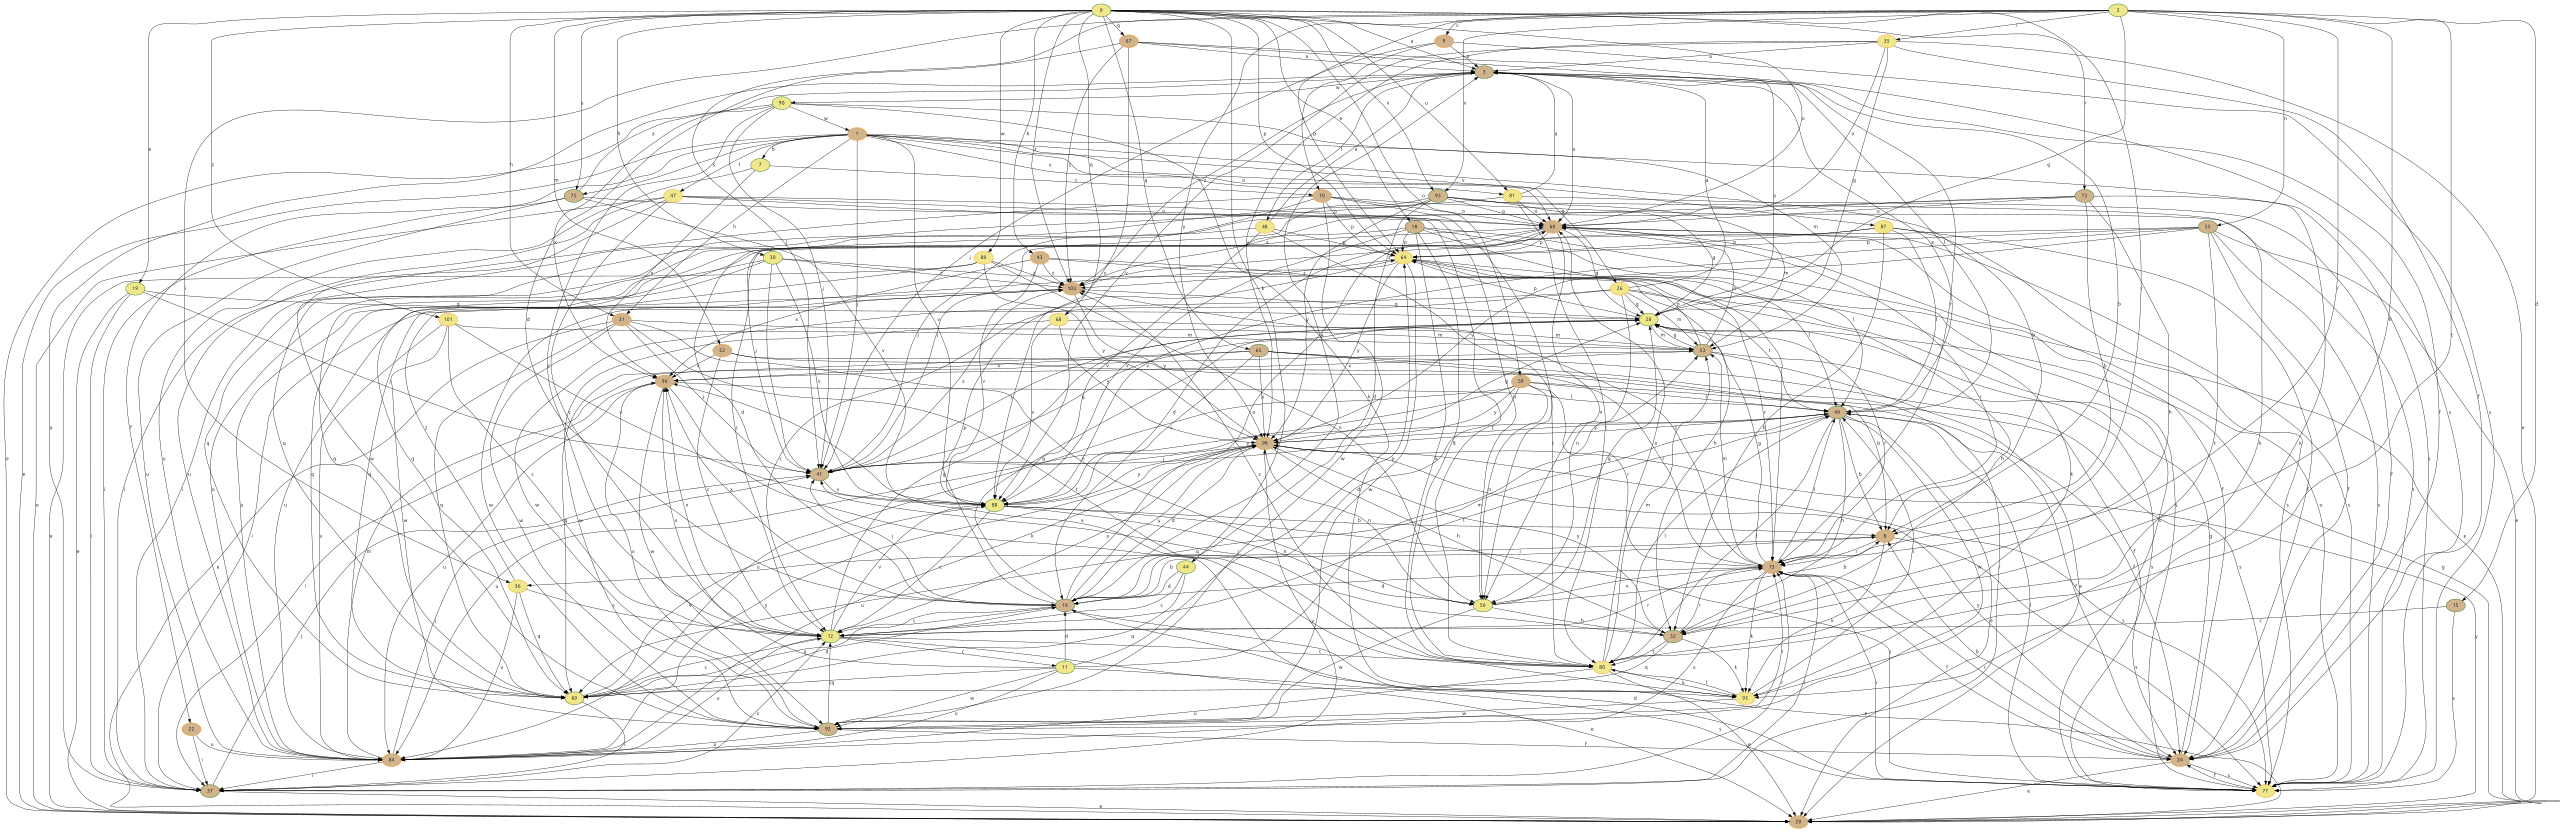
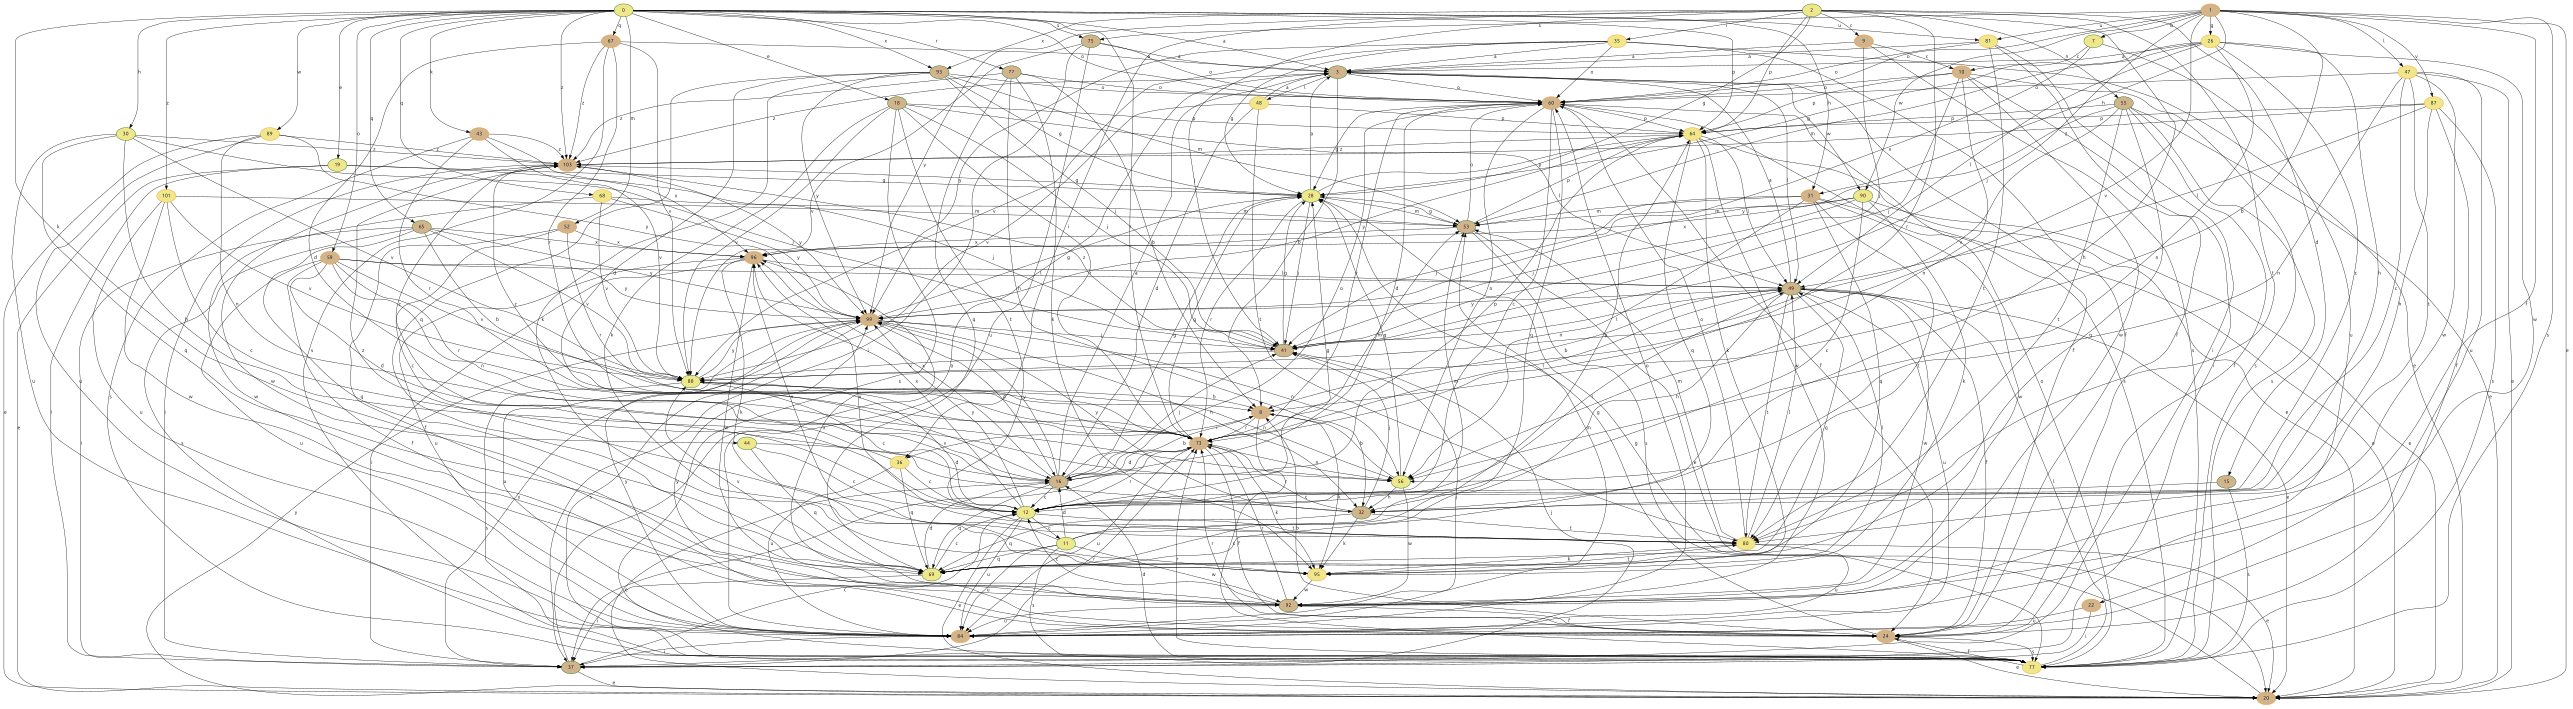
(818, 118) -> (1999, 54)
